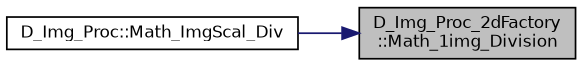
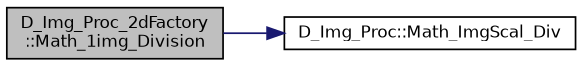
(320, 33) -> (245, 33)
